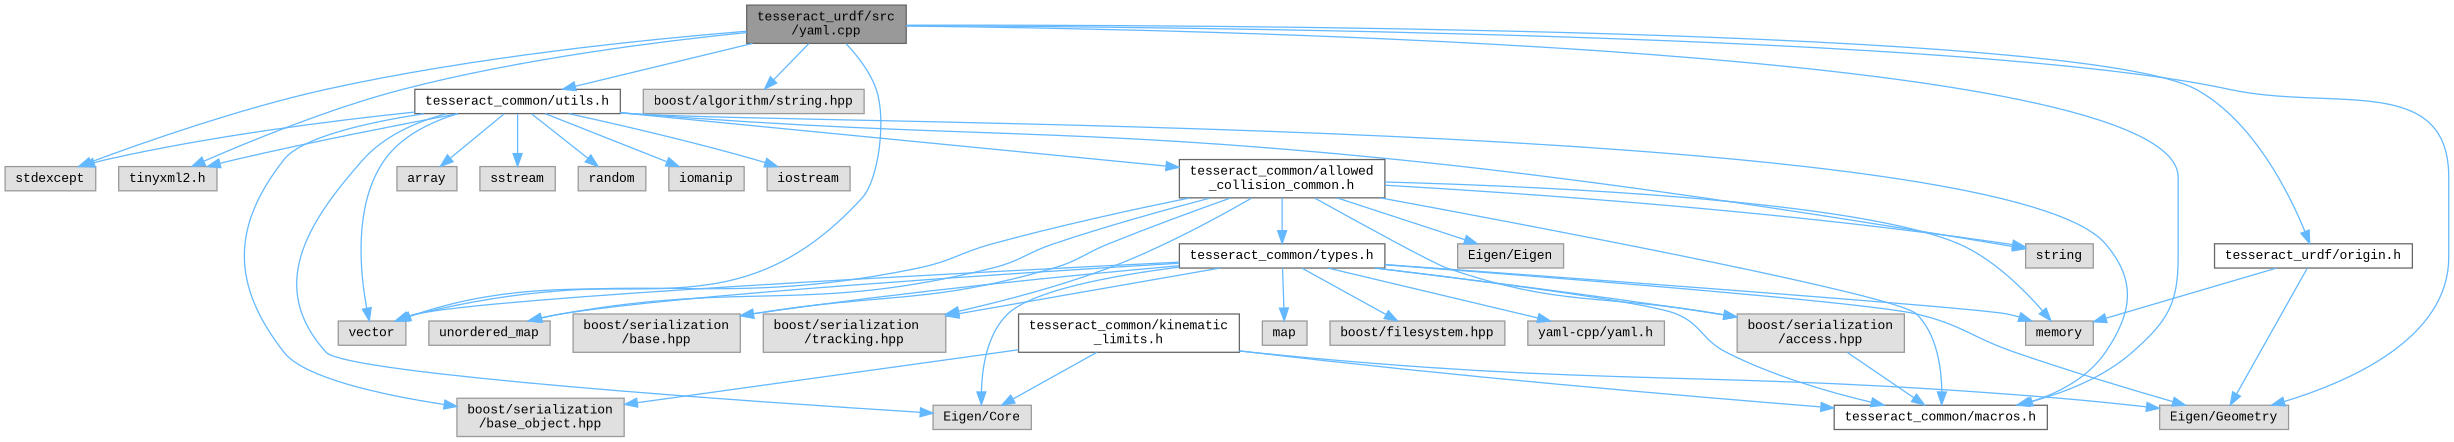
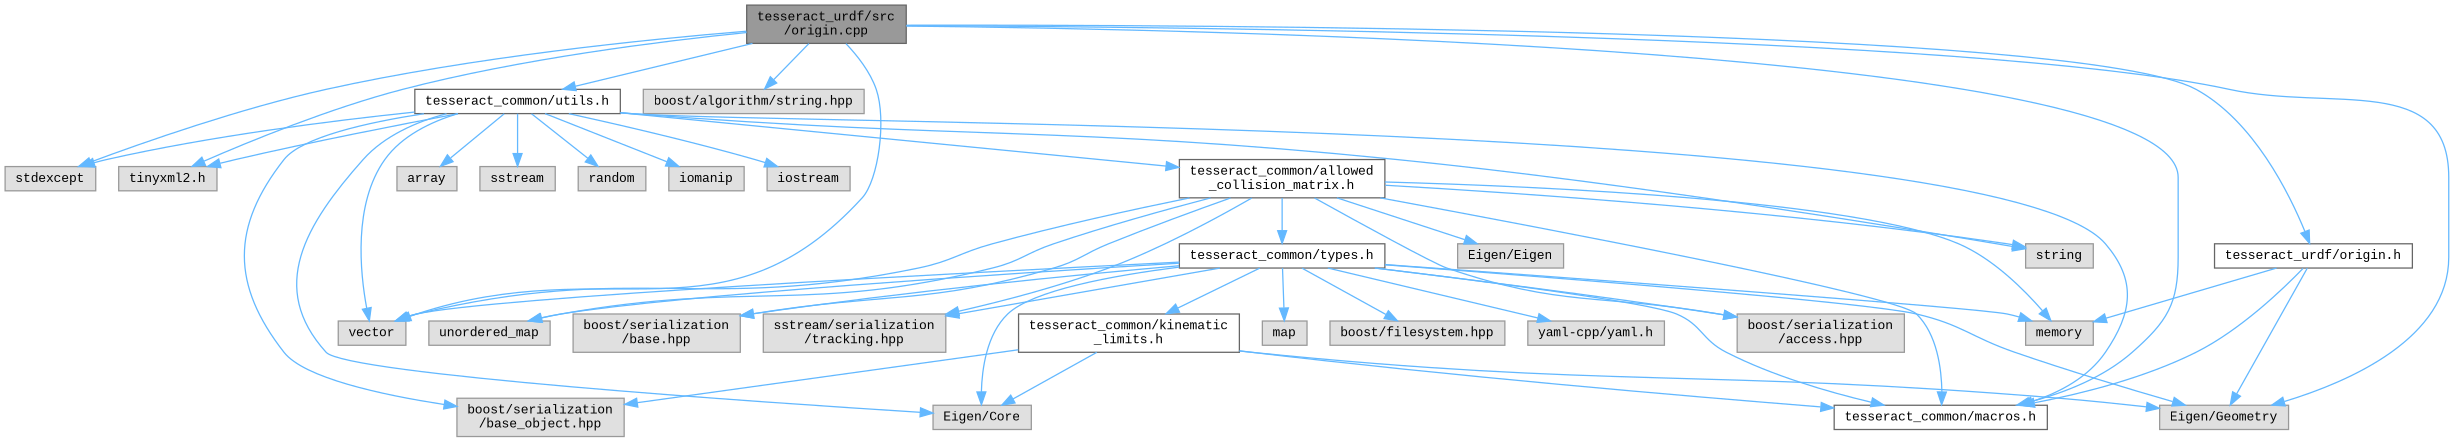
(826, 24) -> (826, 24)
(1282, 179) -> (1282, 179)
none -> (1219, 288)
(855, 333) -> (855, 333)
(1881, 375) -> (2181, 359)
